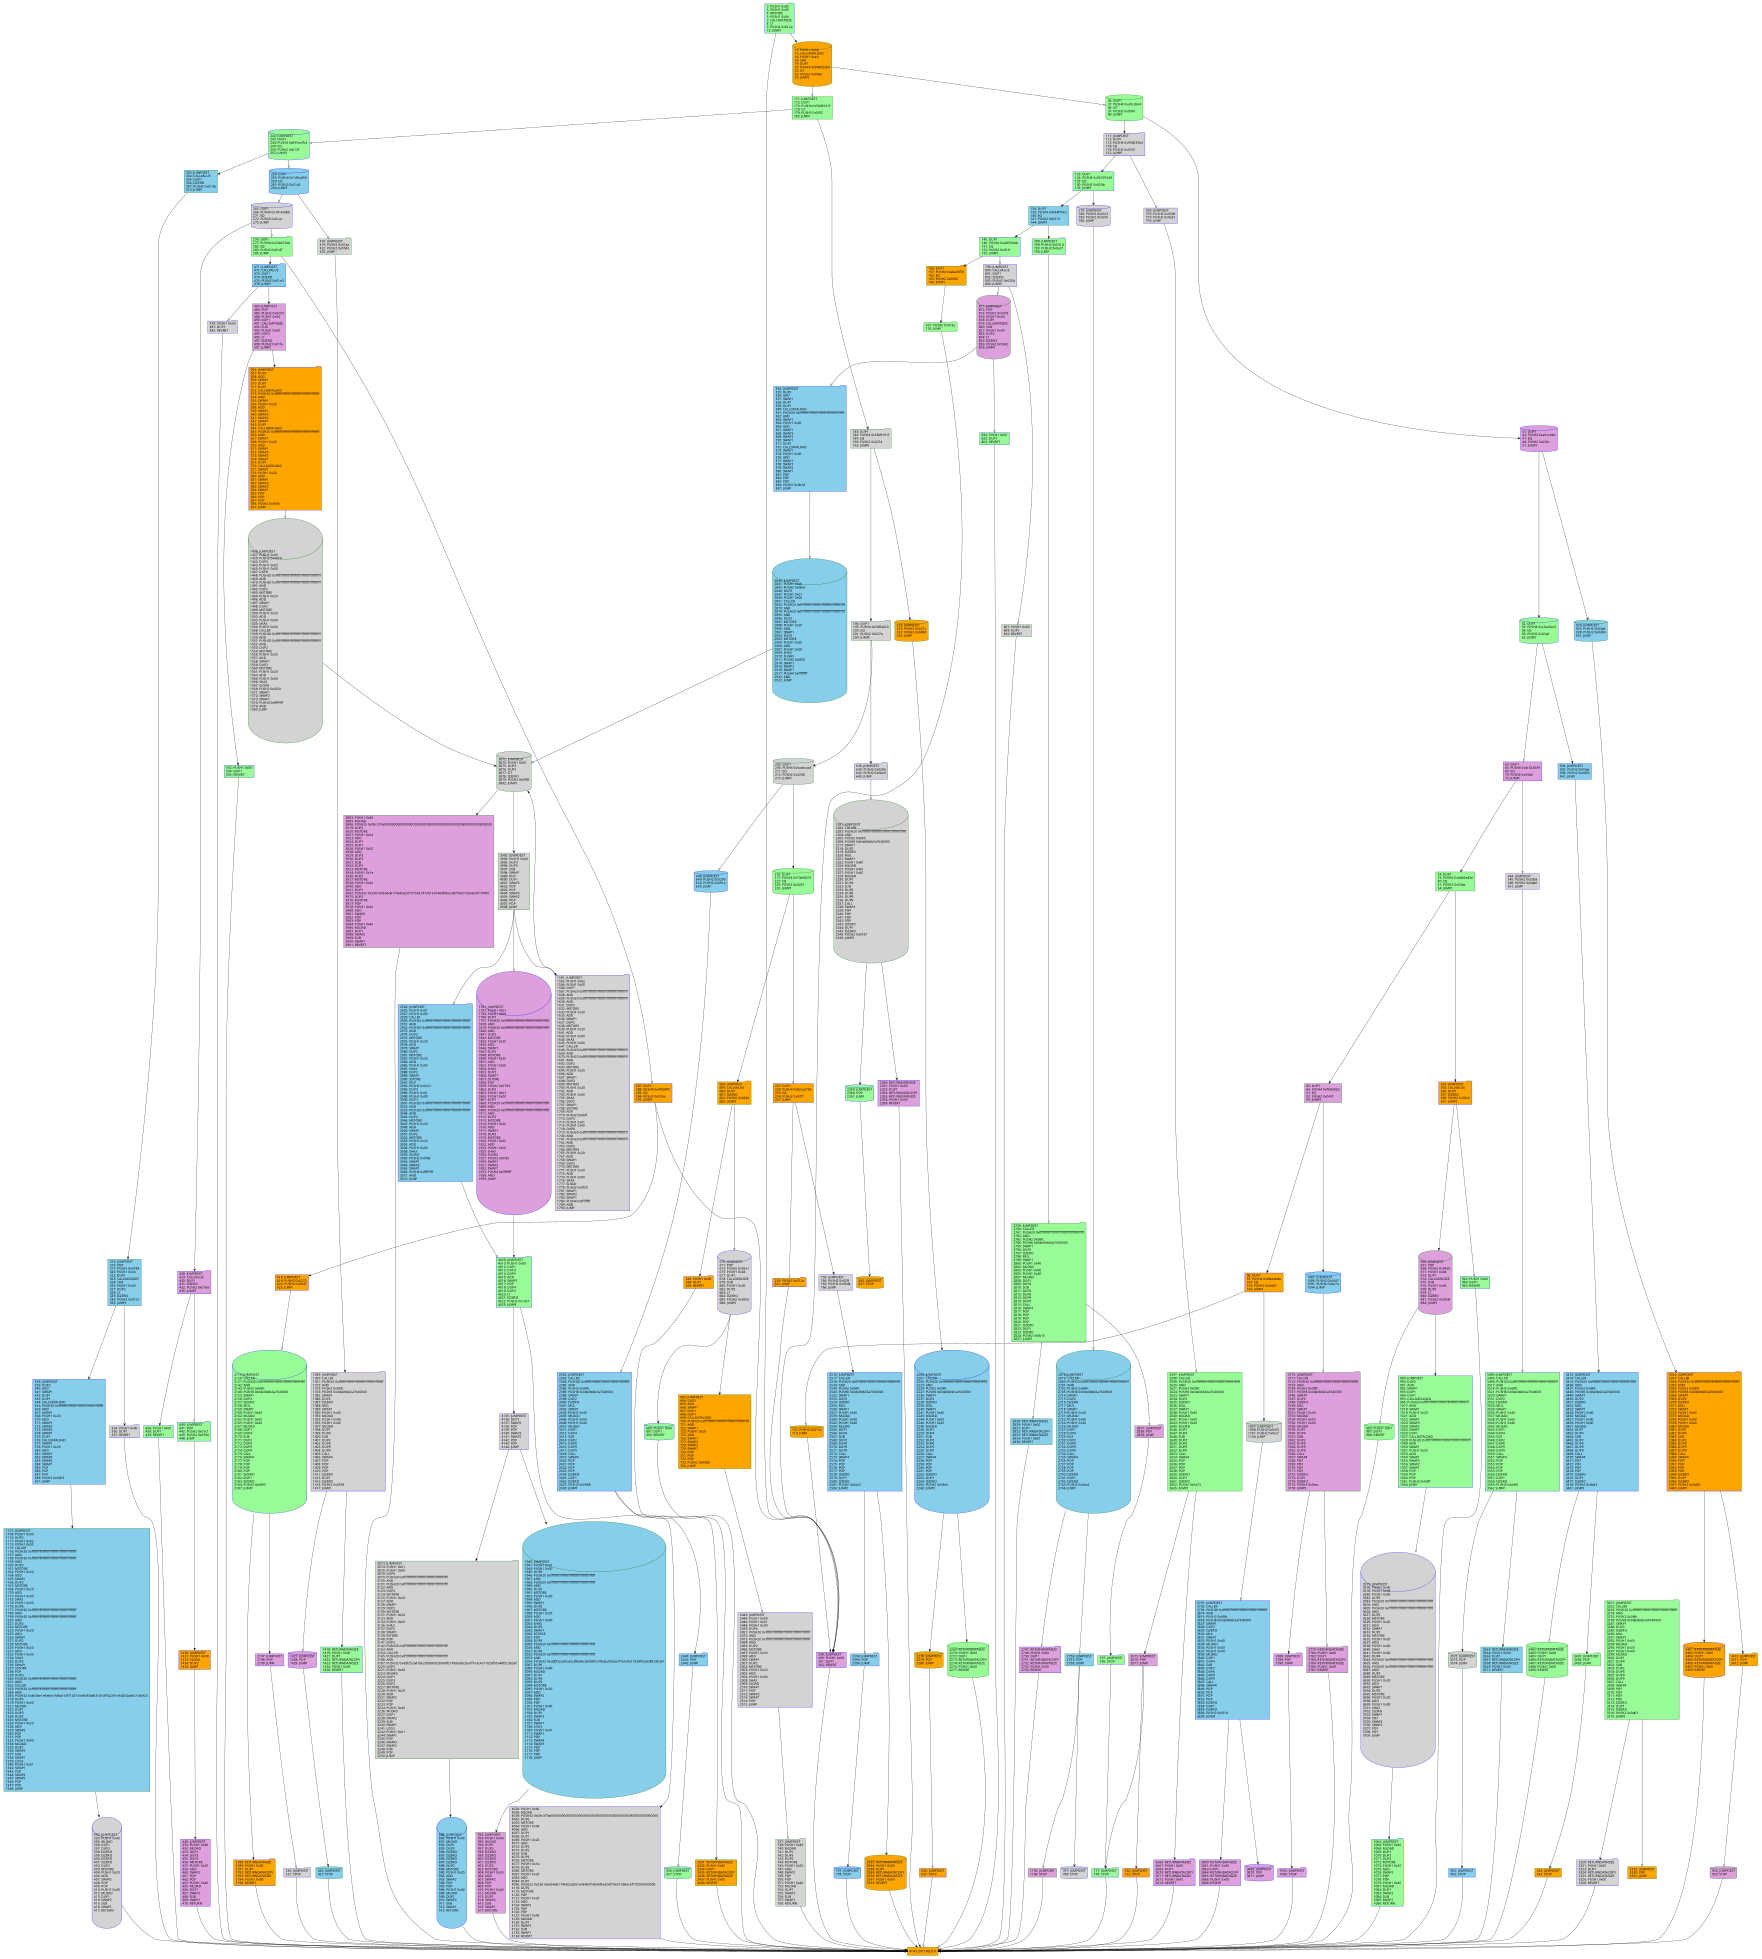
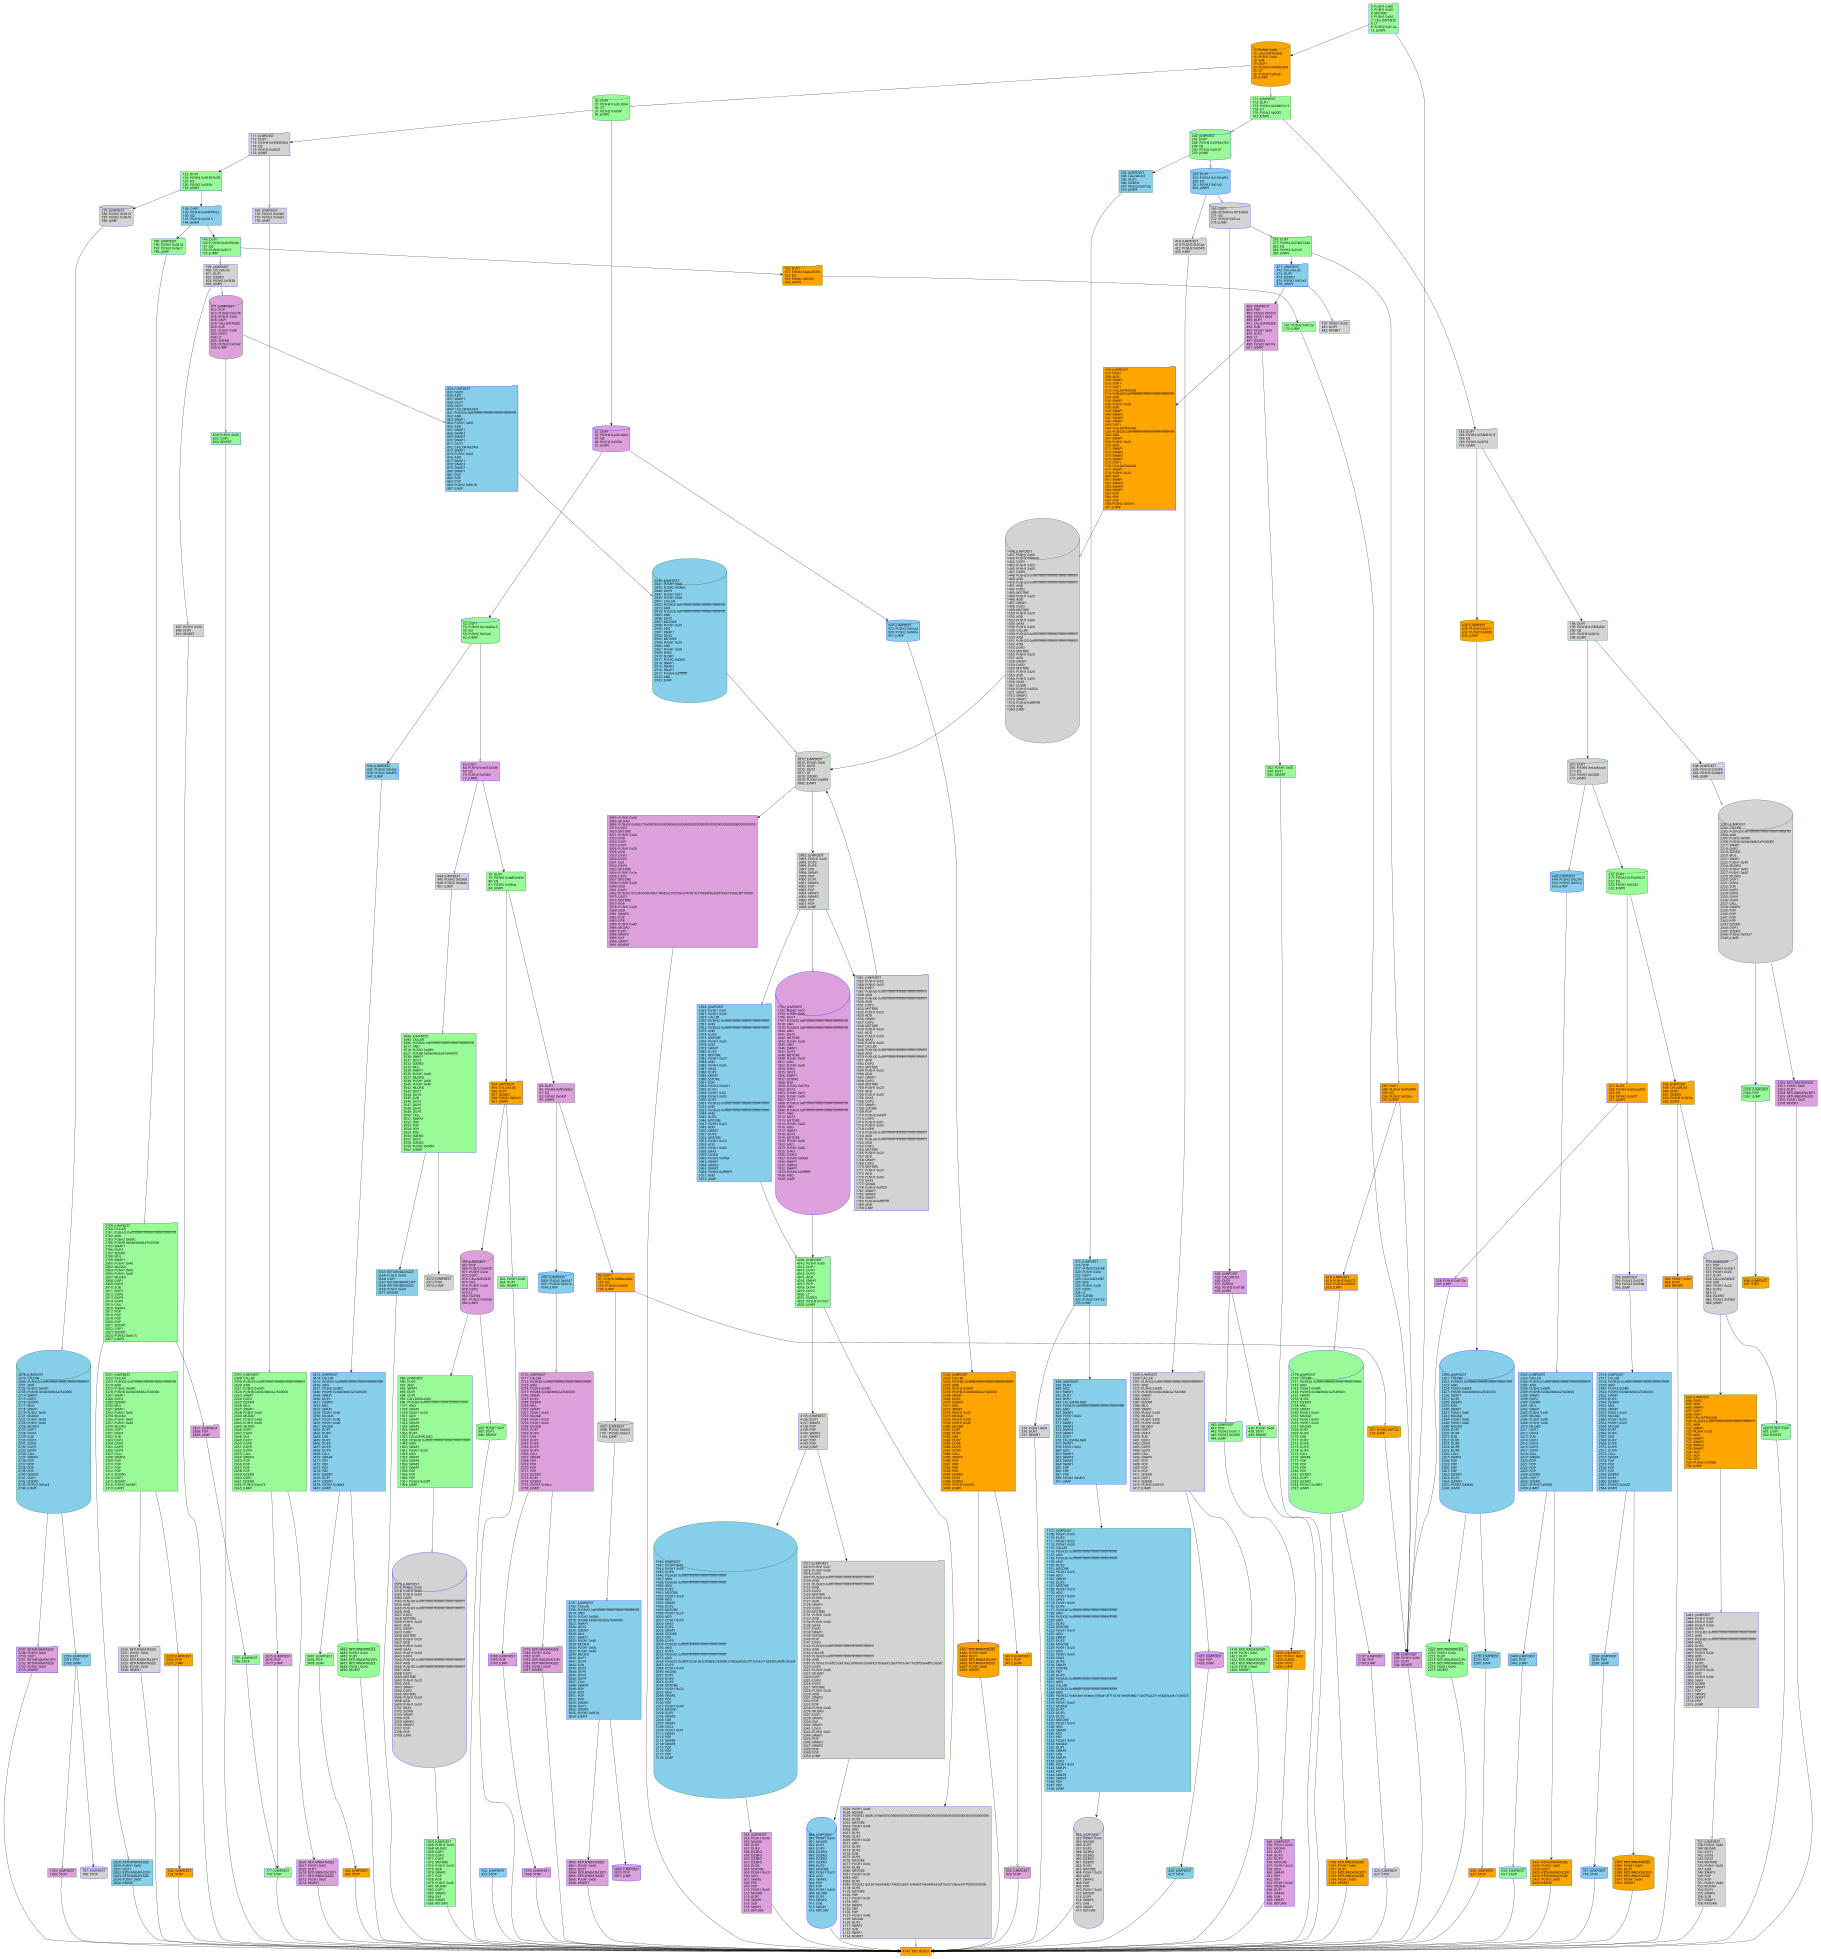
(1591, 631) -> (903, 631)
(789, 1283) -> (1451, 1283)
(217, 1477) -> none
(929, 1660) -> (1486, 1660)
(1140, 1766) -> (179, 1766)
(1462, 1767) -> none
(923, 1951) -> (916, 1951)
